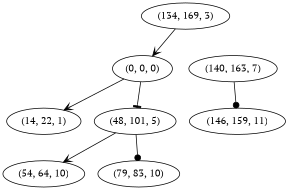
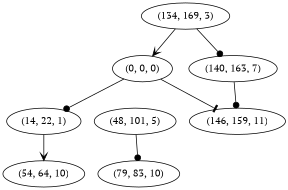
none -> (207, 40)
(97, 93) -> (97, 93)
(139, 93) -> (187, 93)
(93, 146) -> (44, 144)
